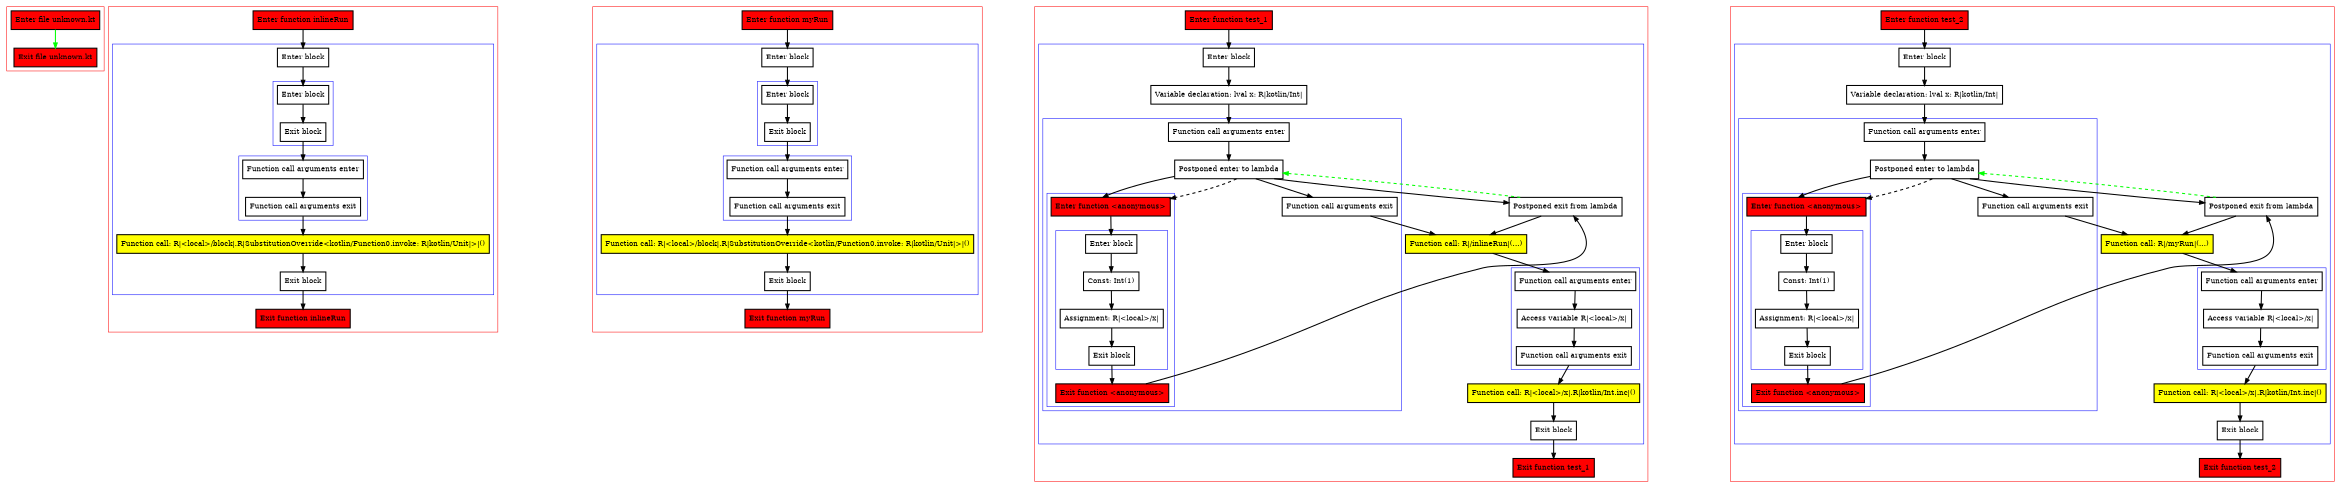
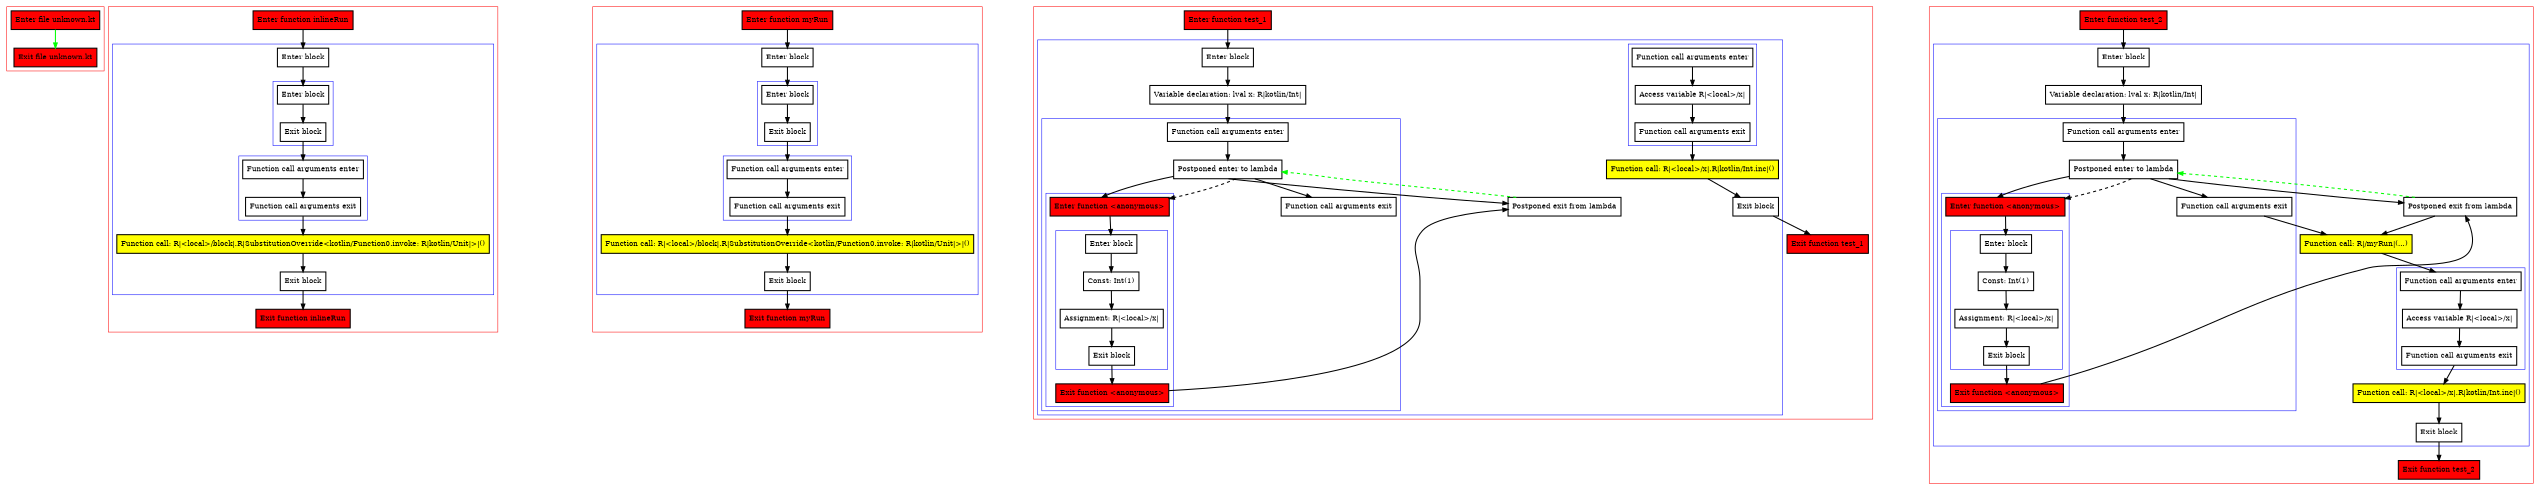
(1466, 244) -> none
